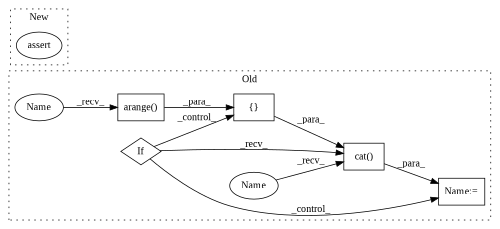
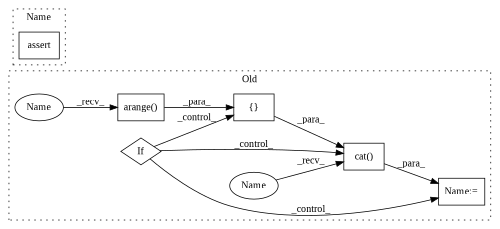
(39, 18) -> (39, 18)
(39, 45) -> (39, 45)
(254, 144) -> (254, 144)
